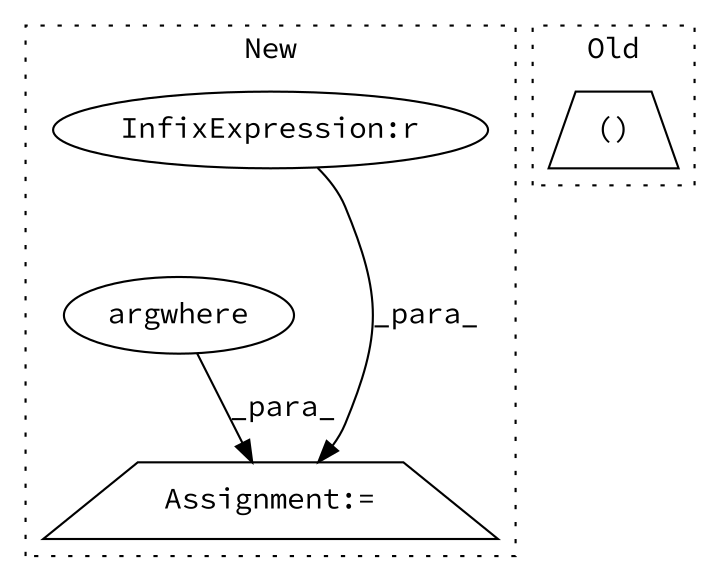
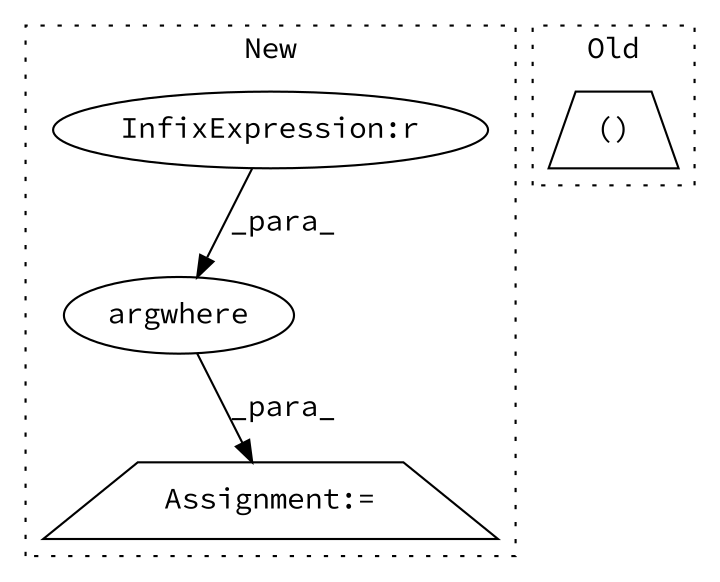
(372, 304) -> (230, 213)
